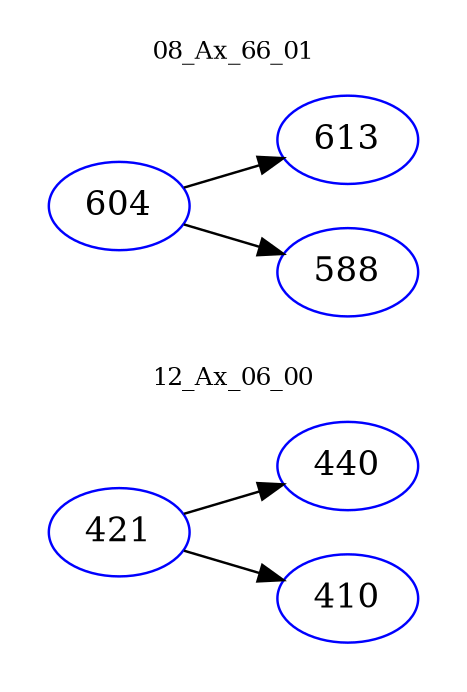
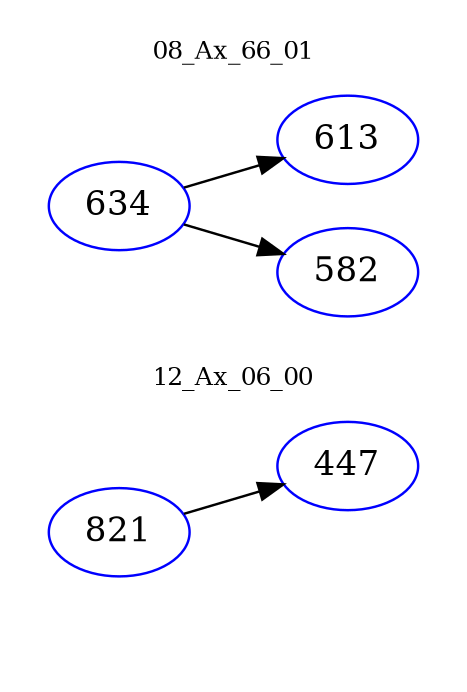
(119, 206) -> (119, 206)
(348, 272) -> (348, 272)
(348, 466) -> (348, 466)
(119, 532) -> (119, 532)
(348, 598) -> none
